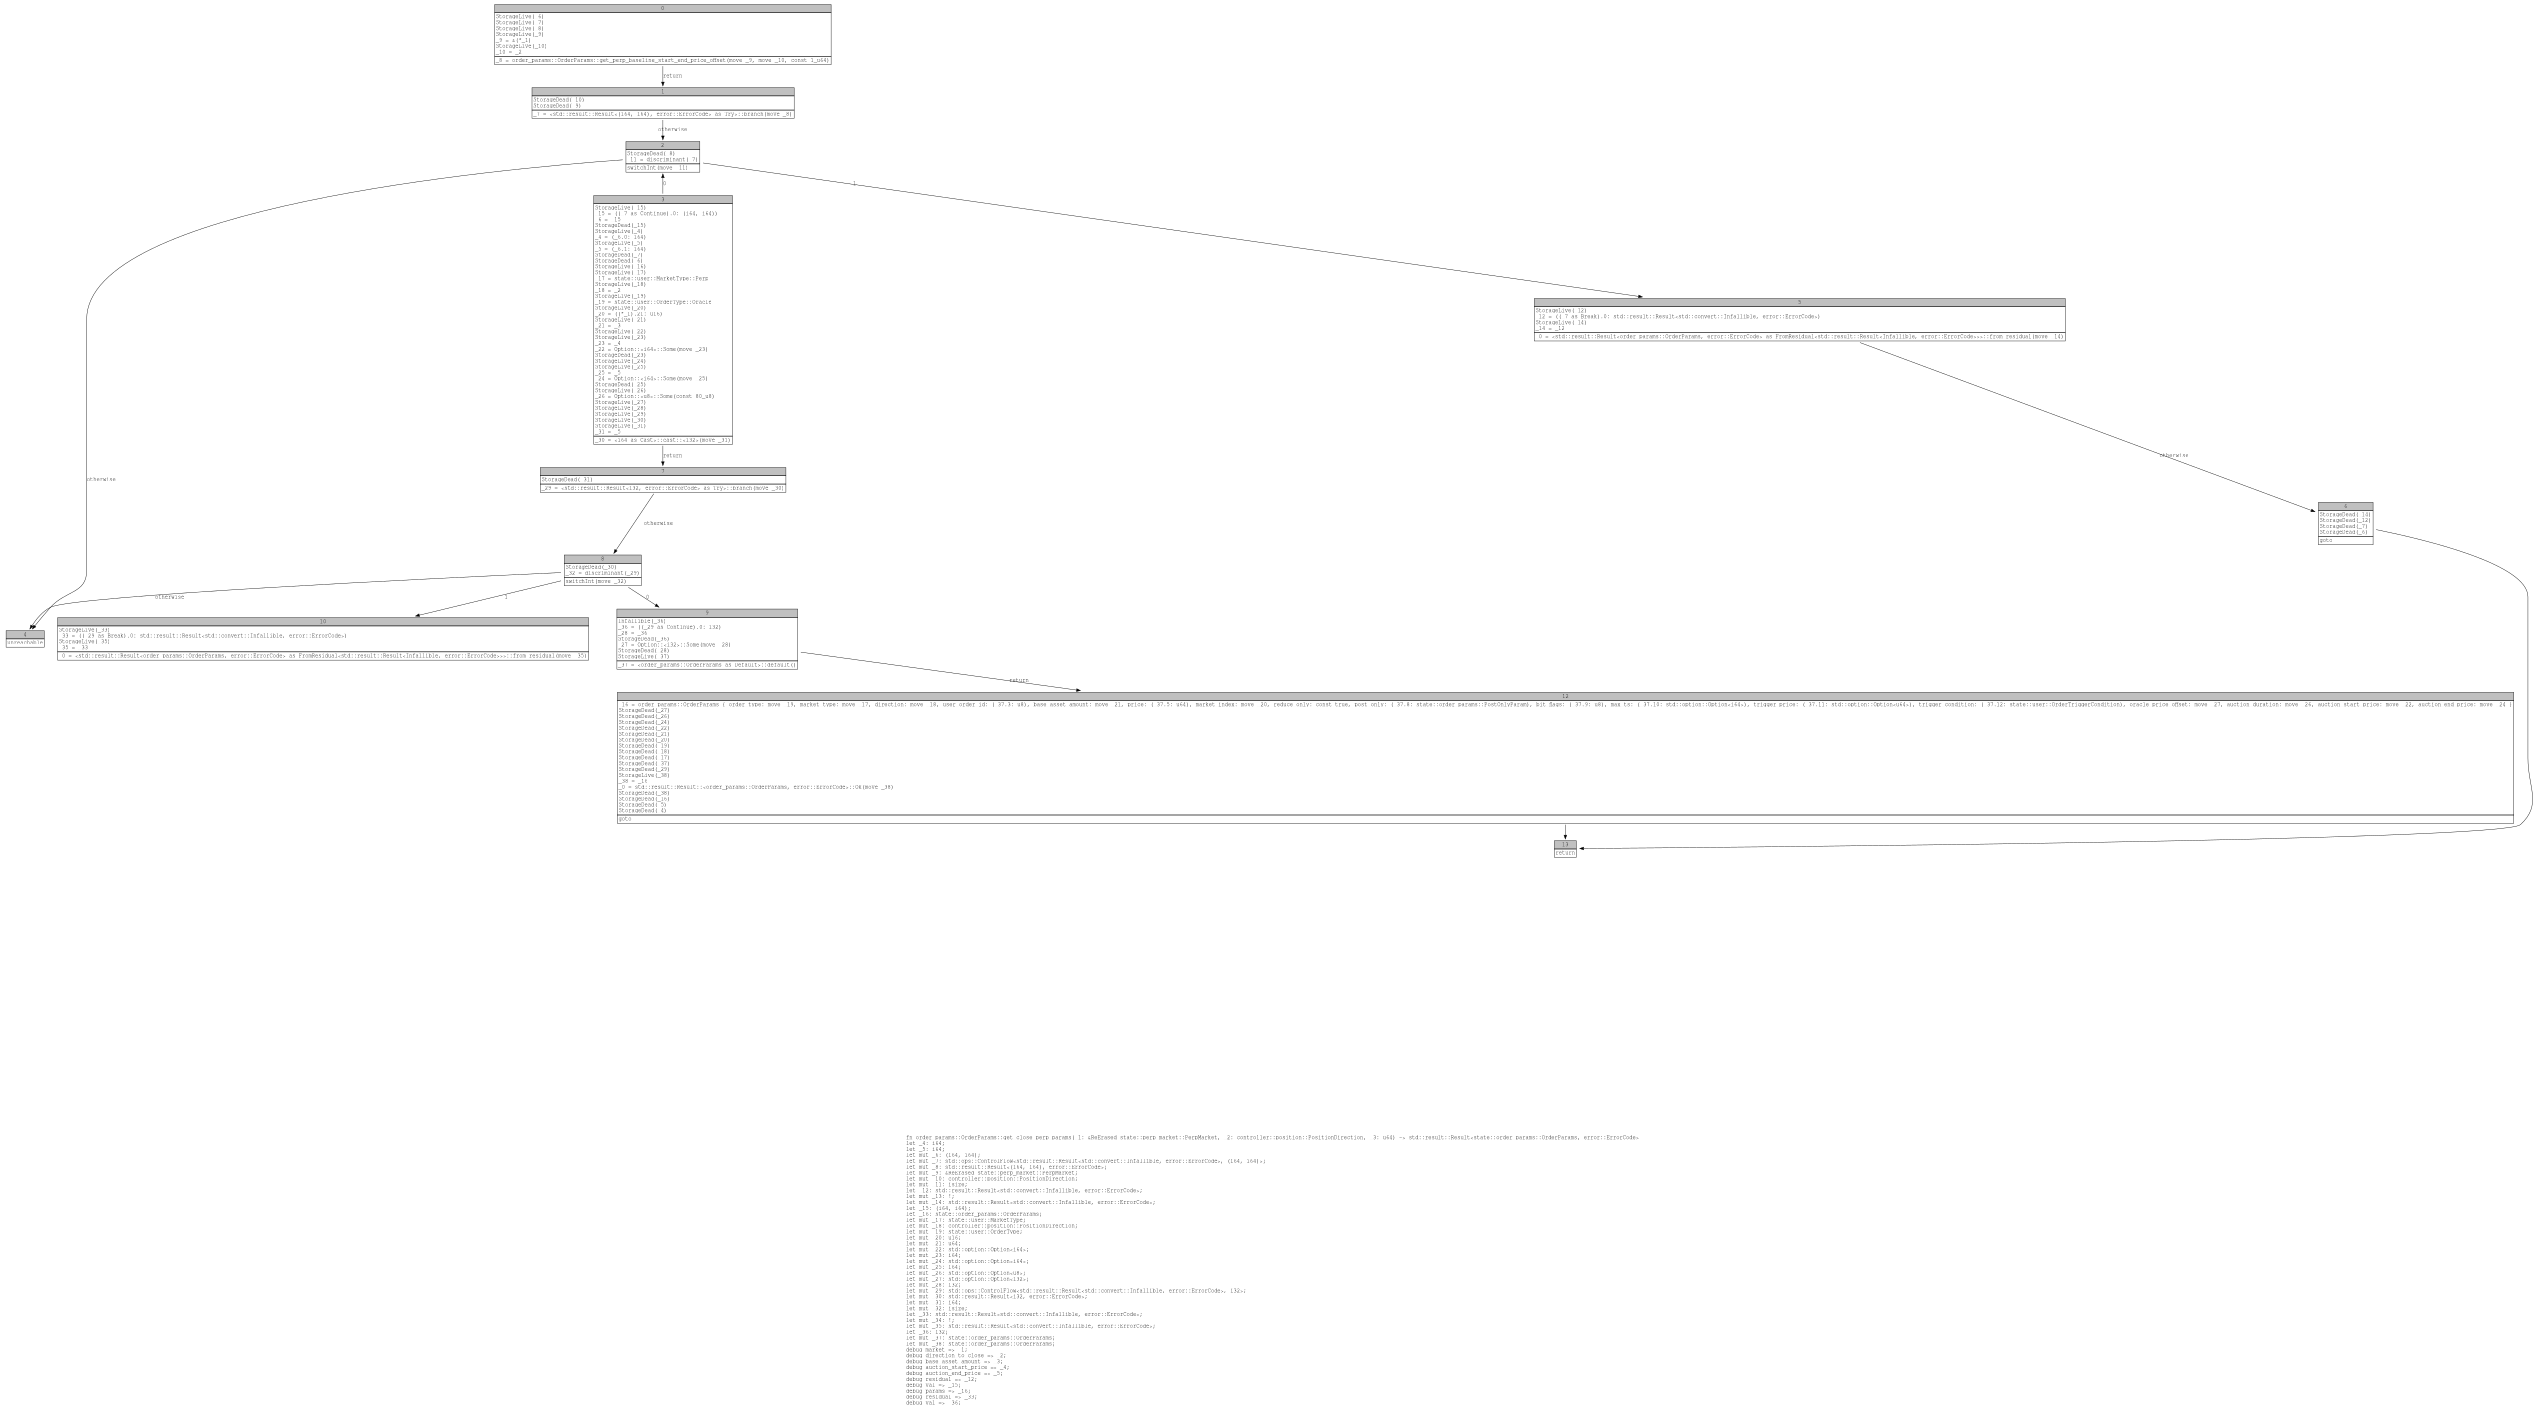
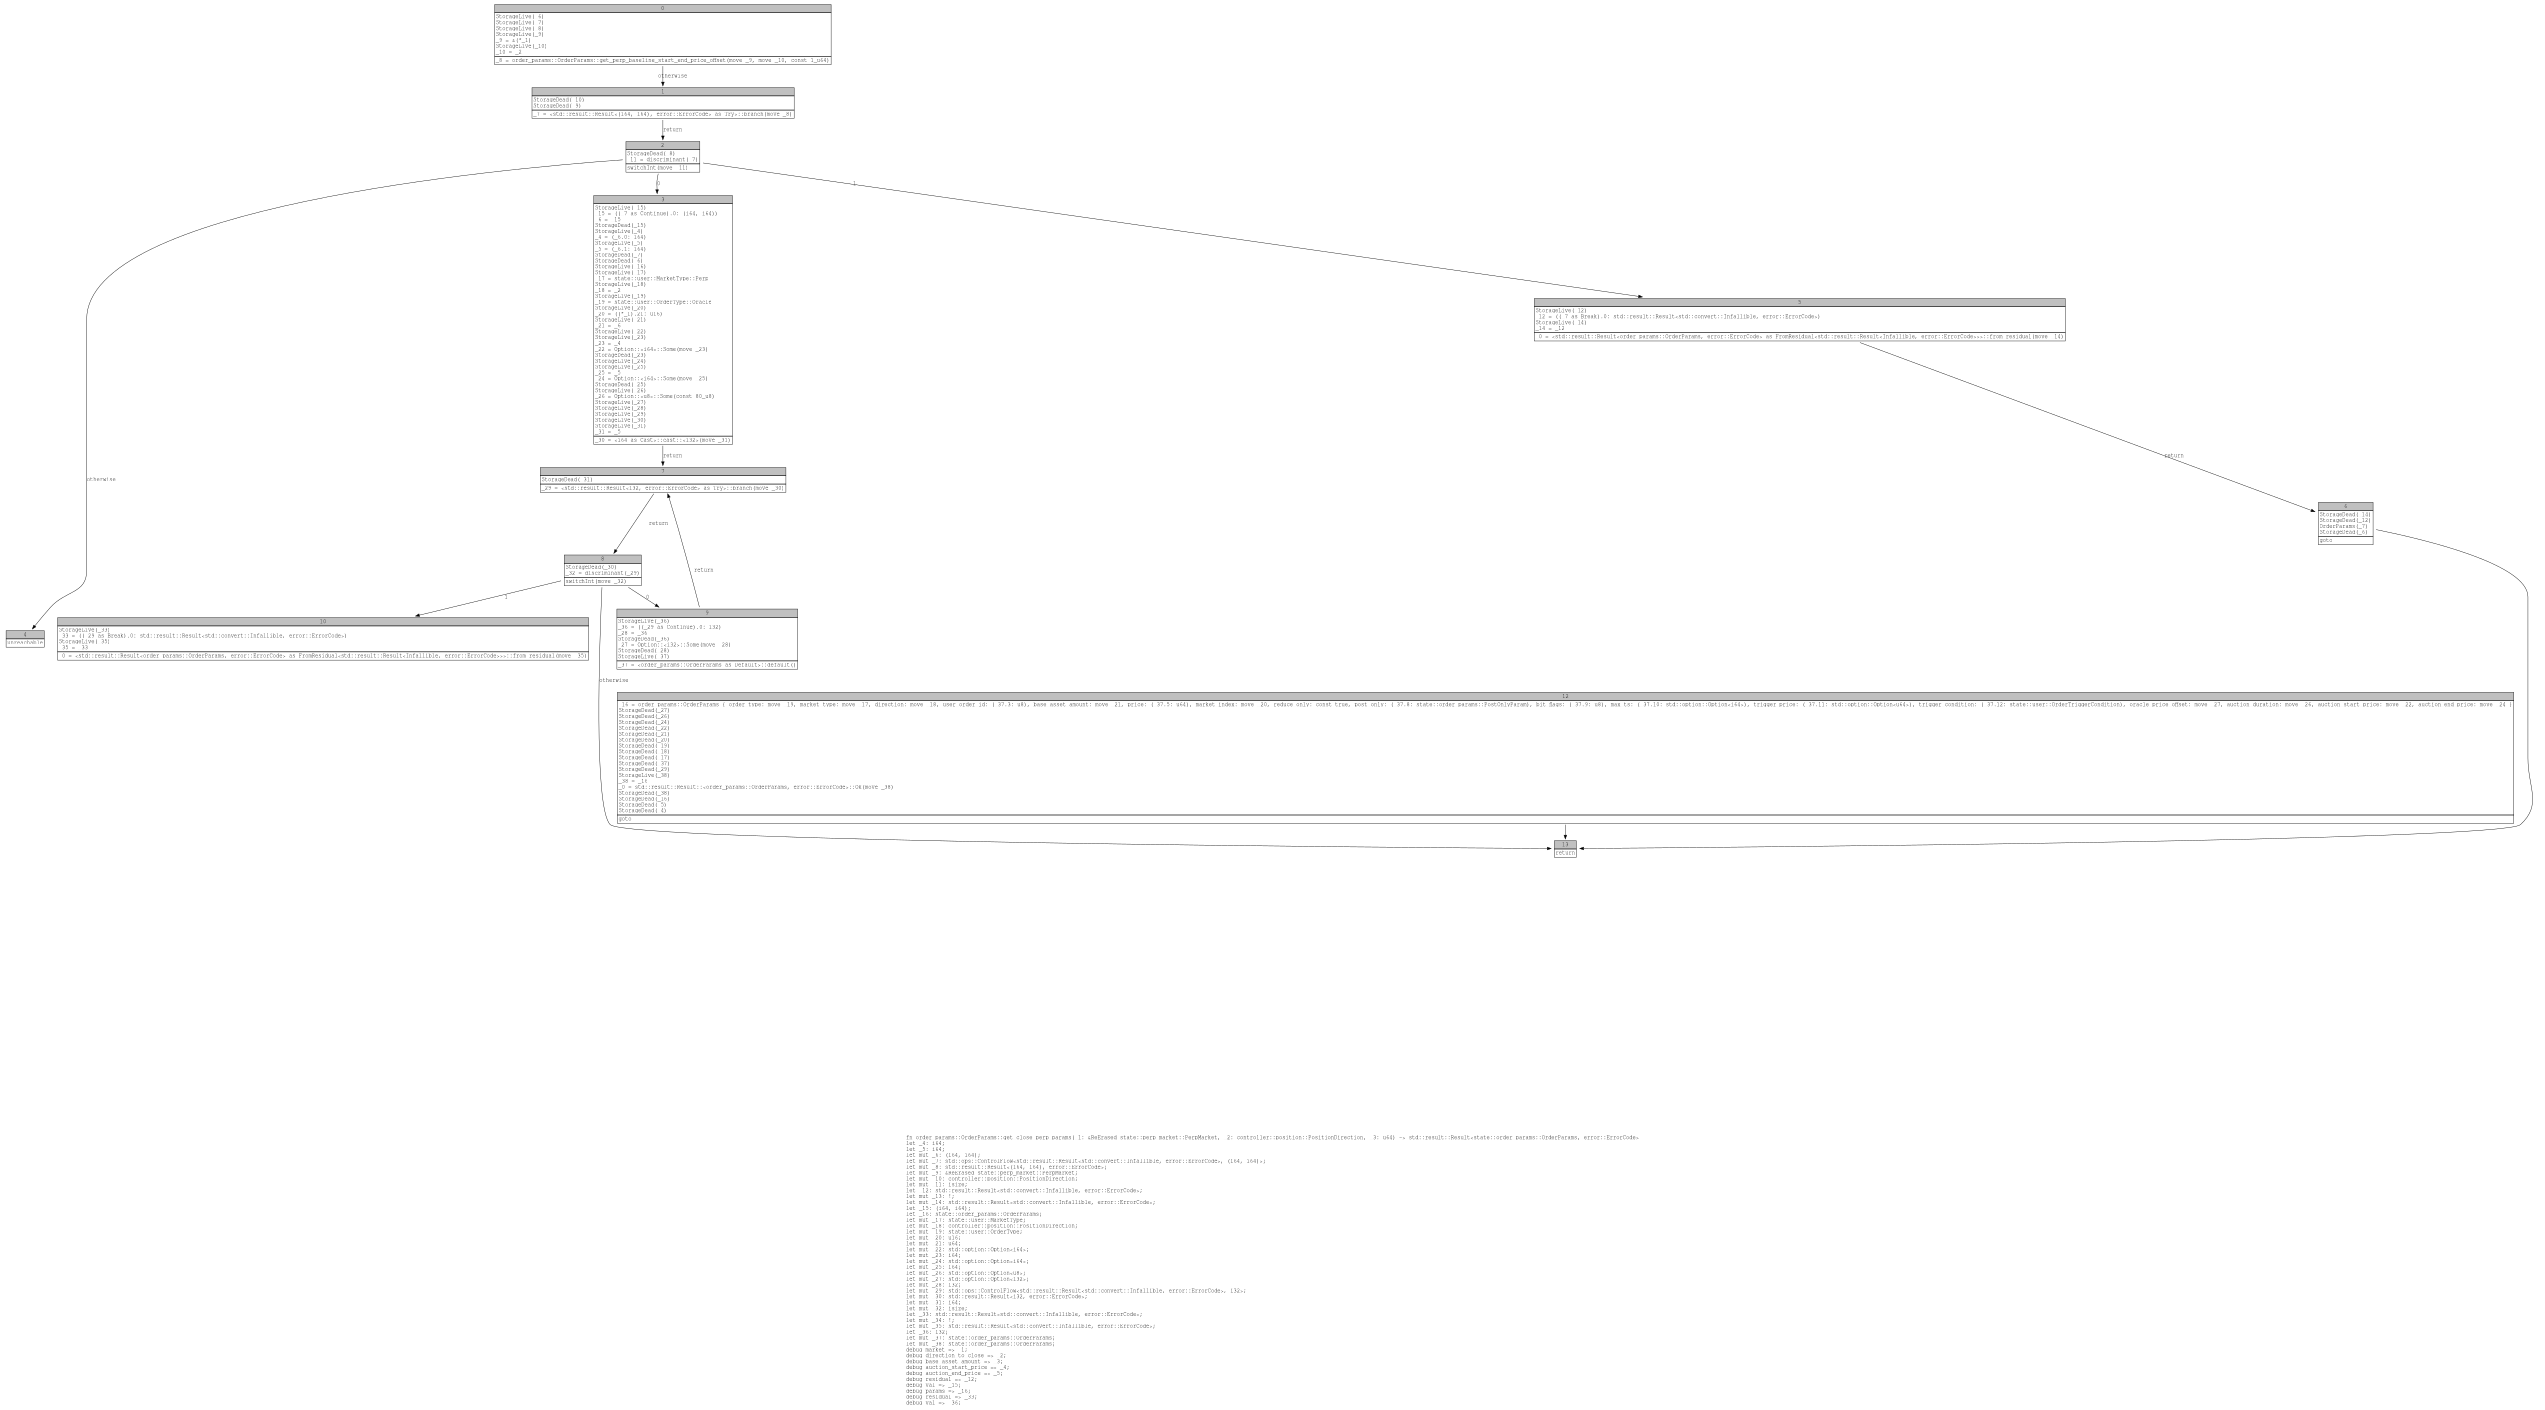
(673, 76) -> (673, 76)
(673, 130) -> (673, 130)
(663, 186) -> (657, 182)
(608, 326) -> (608, 326)
(2174, 456) -> (2174, 456)
(659, 524) -> (659, 524)
(2344, 526) -> (2344, 526)
(292, 586) -> (959, 841)
(642, 621) -> (644, 621)
(939, 671) -> (685, 552)
